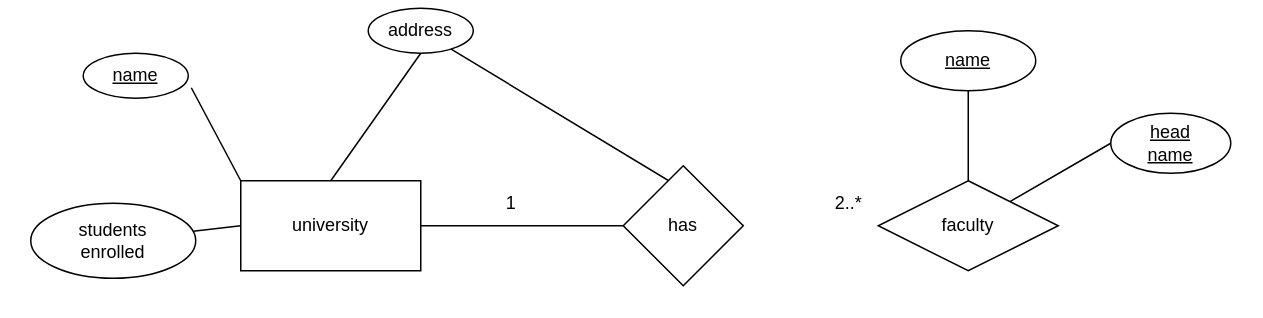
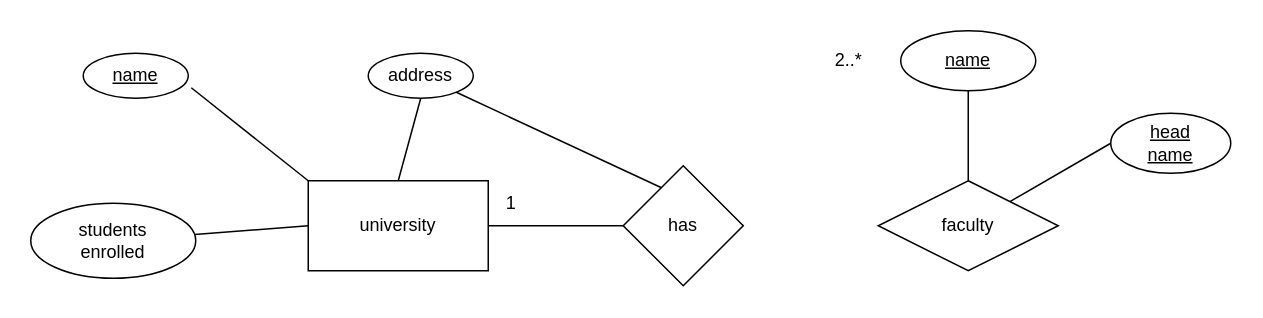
(421, 31) -> (421, 76)
(848, 203) -> (848, 61)
(331, 226) -> (398, 226)
